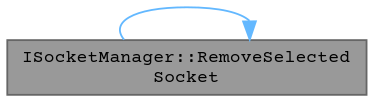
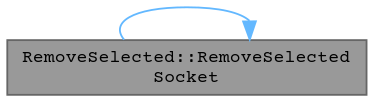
(187, 67) -> (187, 67)
